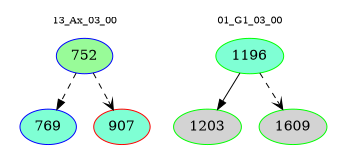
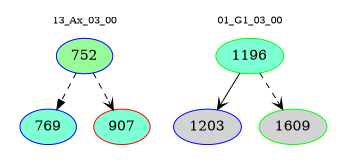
(231, 87) -> (231, 87)
(207, 127) -> (207, 127)
